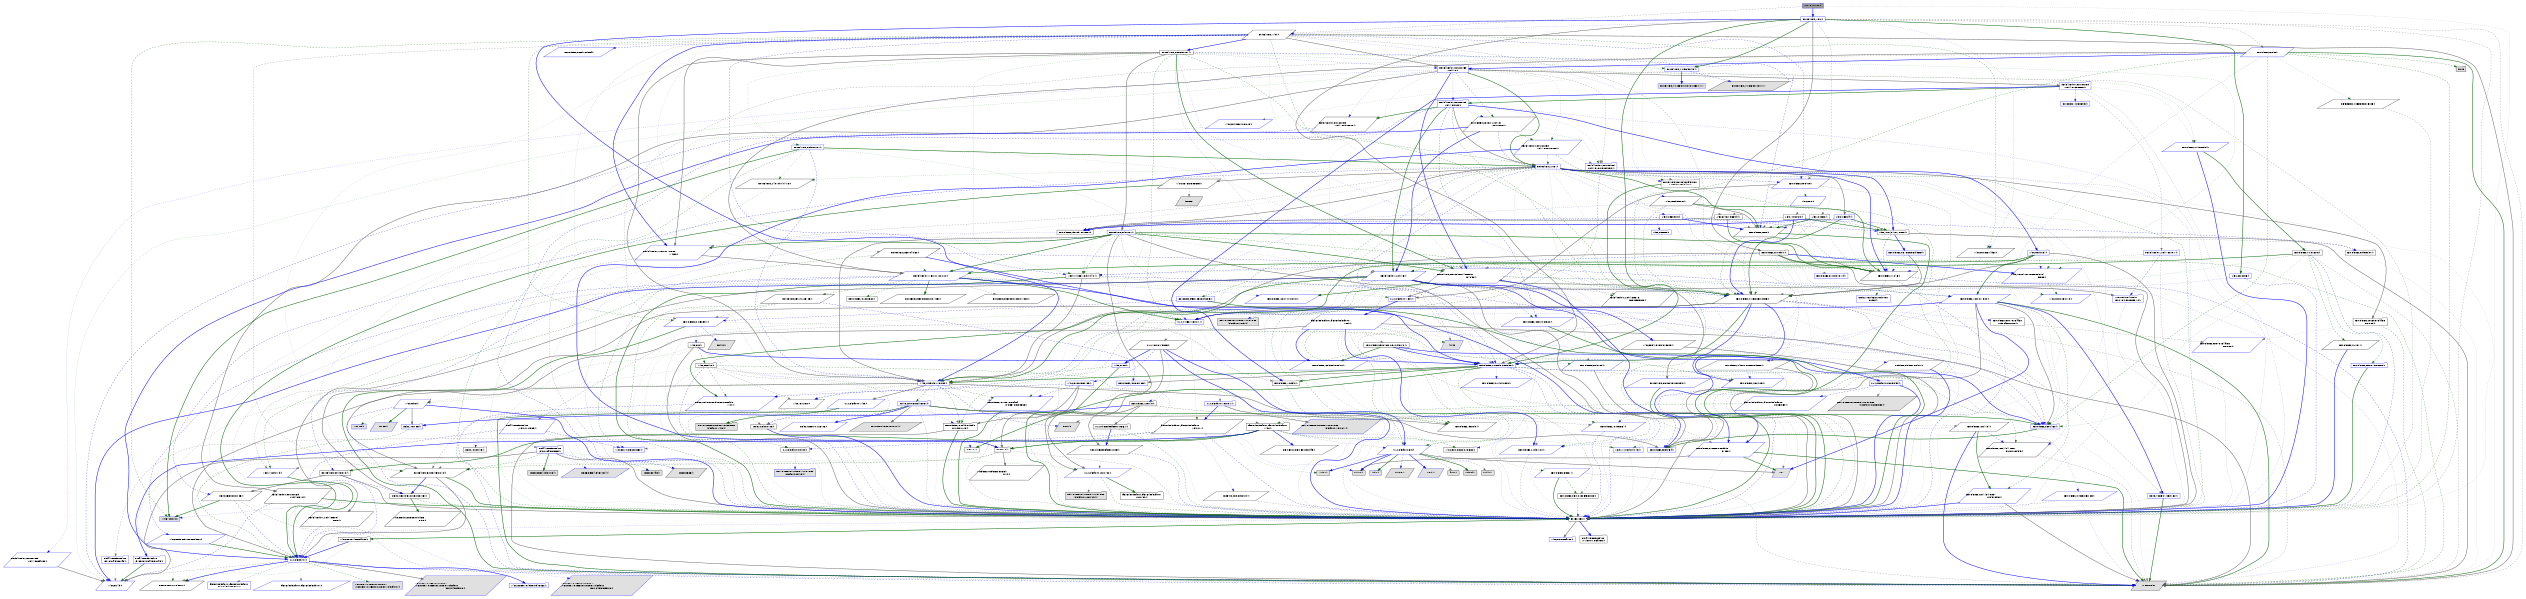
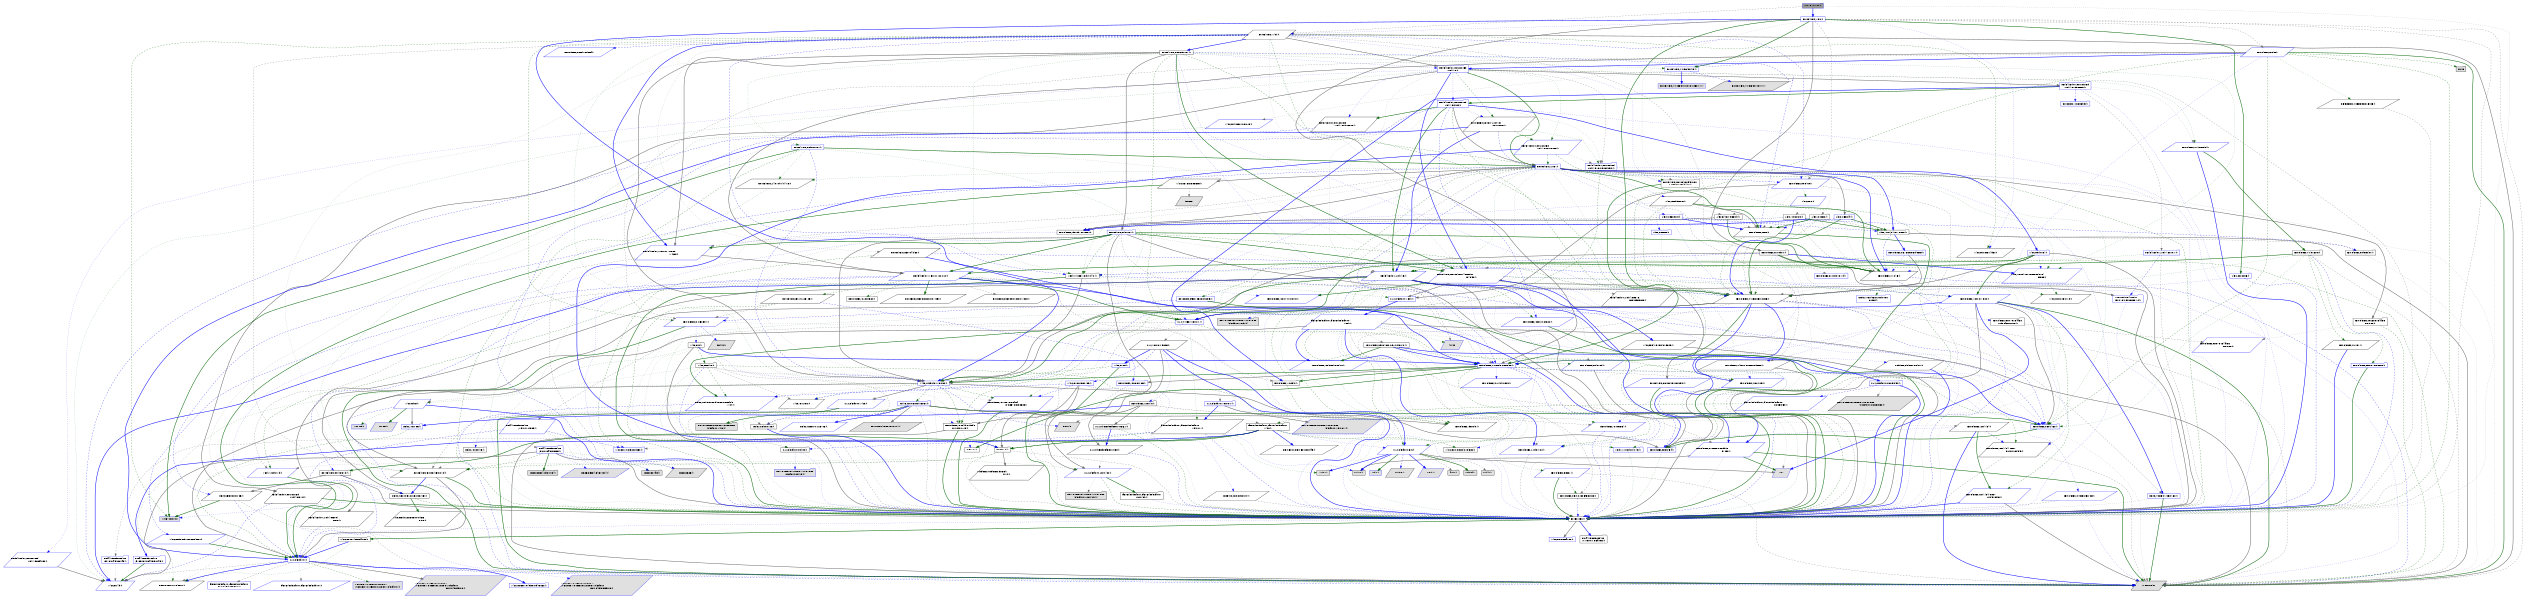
(1373, 222) -> (1373, 222)
(1556, 246) -> (1494, 233)
(2061, 299) -> (2061, 299)
(1105, 450) -> (1105, 450)
